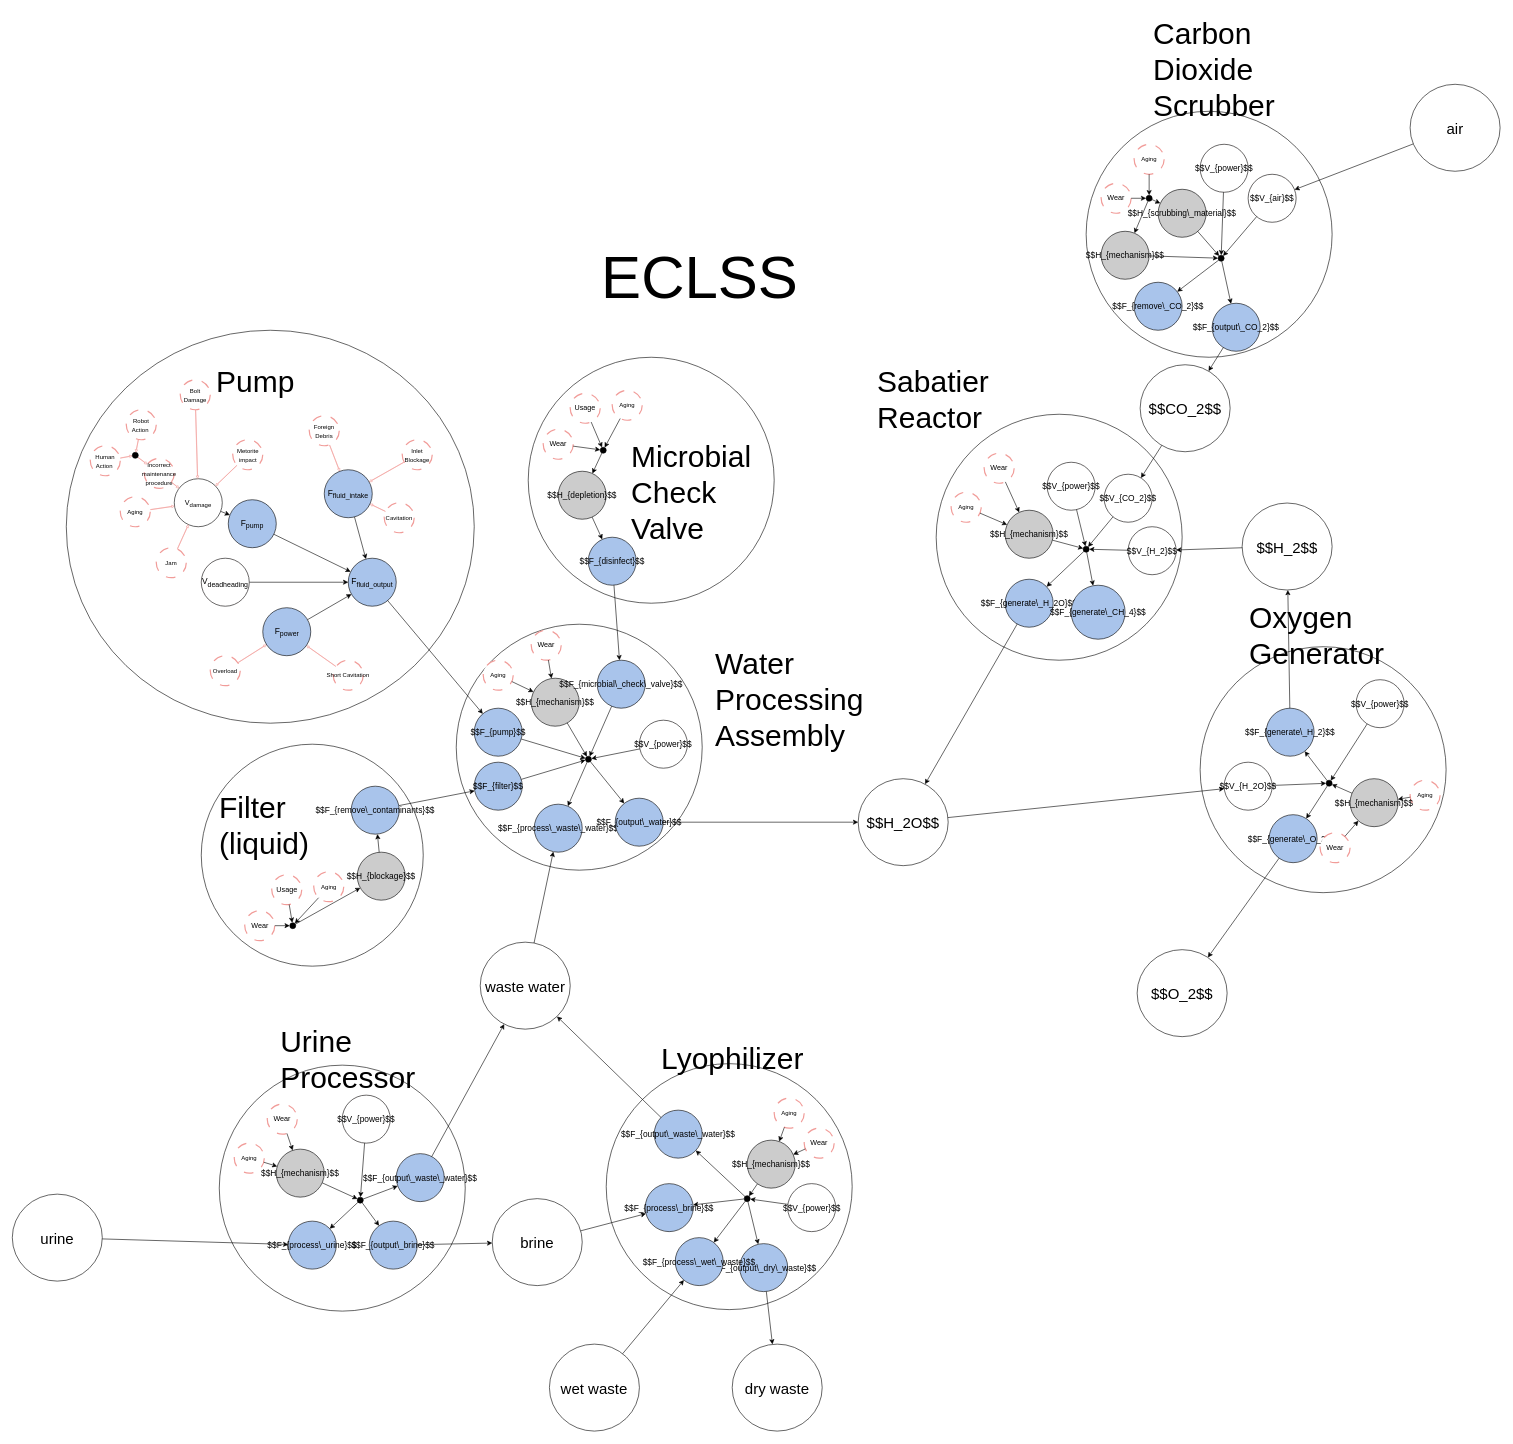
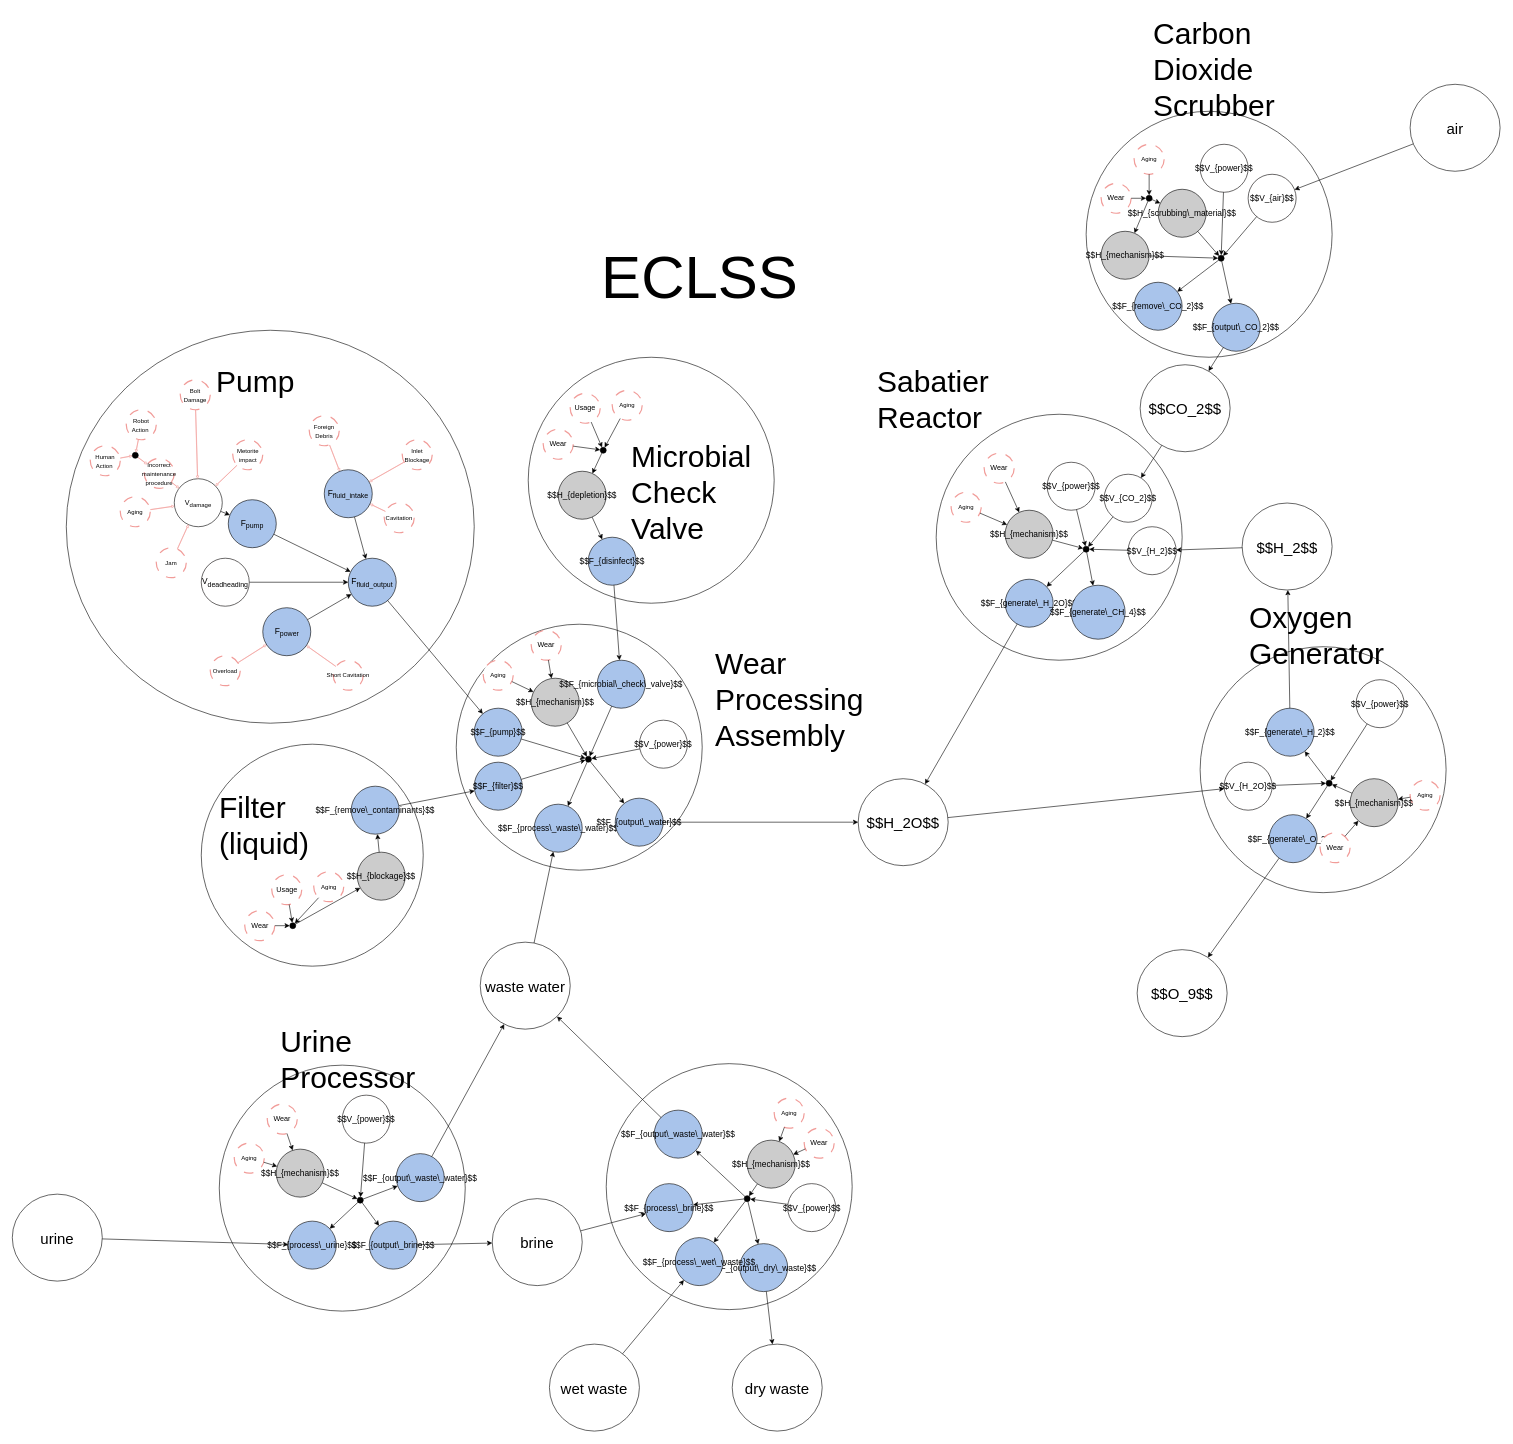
(796, 701) -> (796, 701)
(1182, 993) -> (1182, 993)
(741, 1049) -> none
